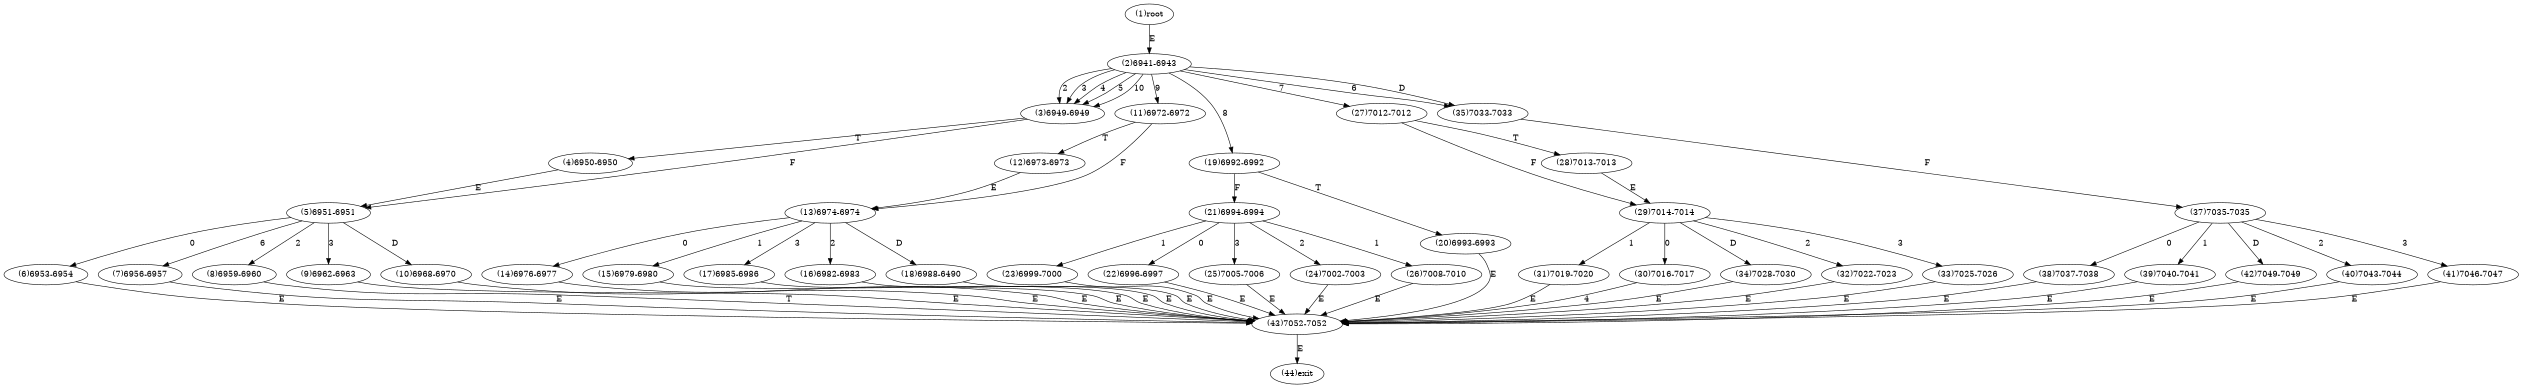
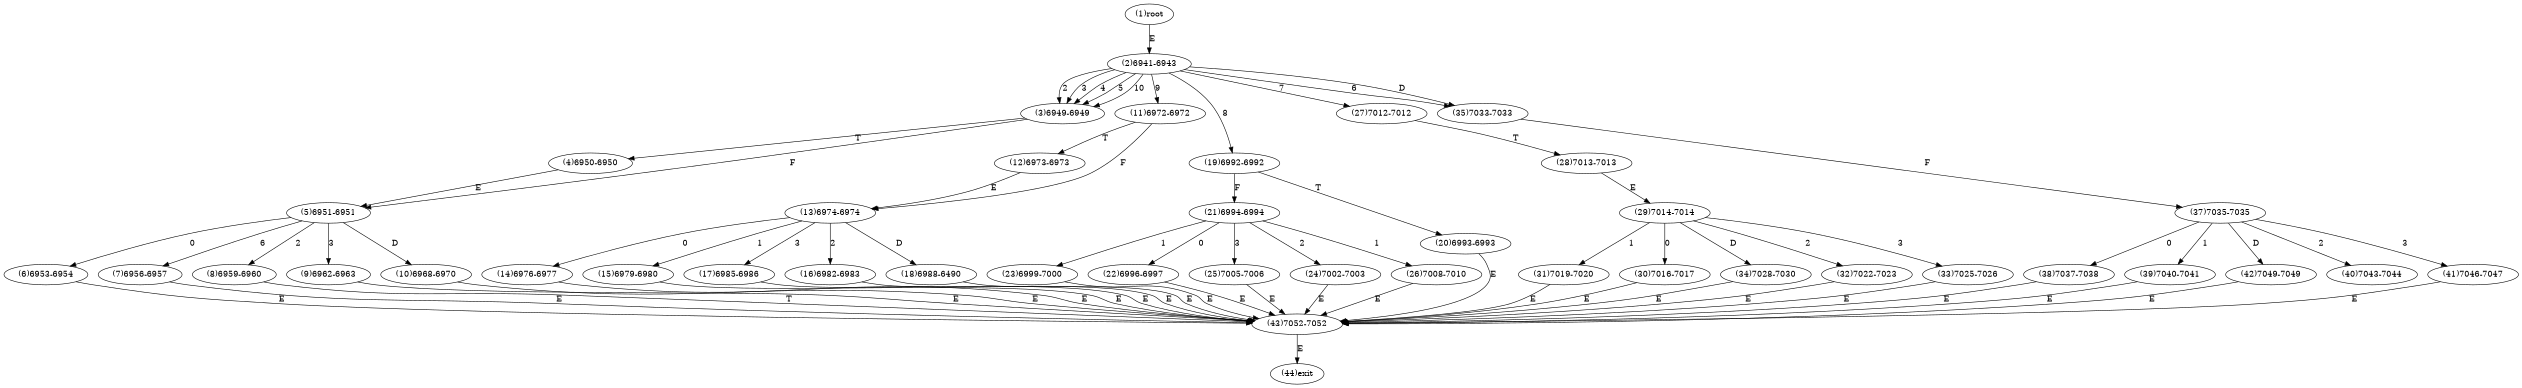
(1514, 168) -> none
(1587, 299) -> (1587, 299)
(2068, 308) -> none
